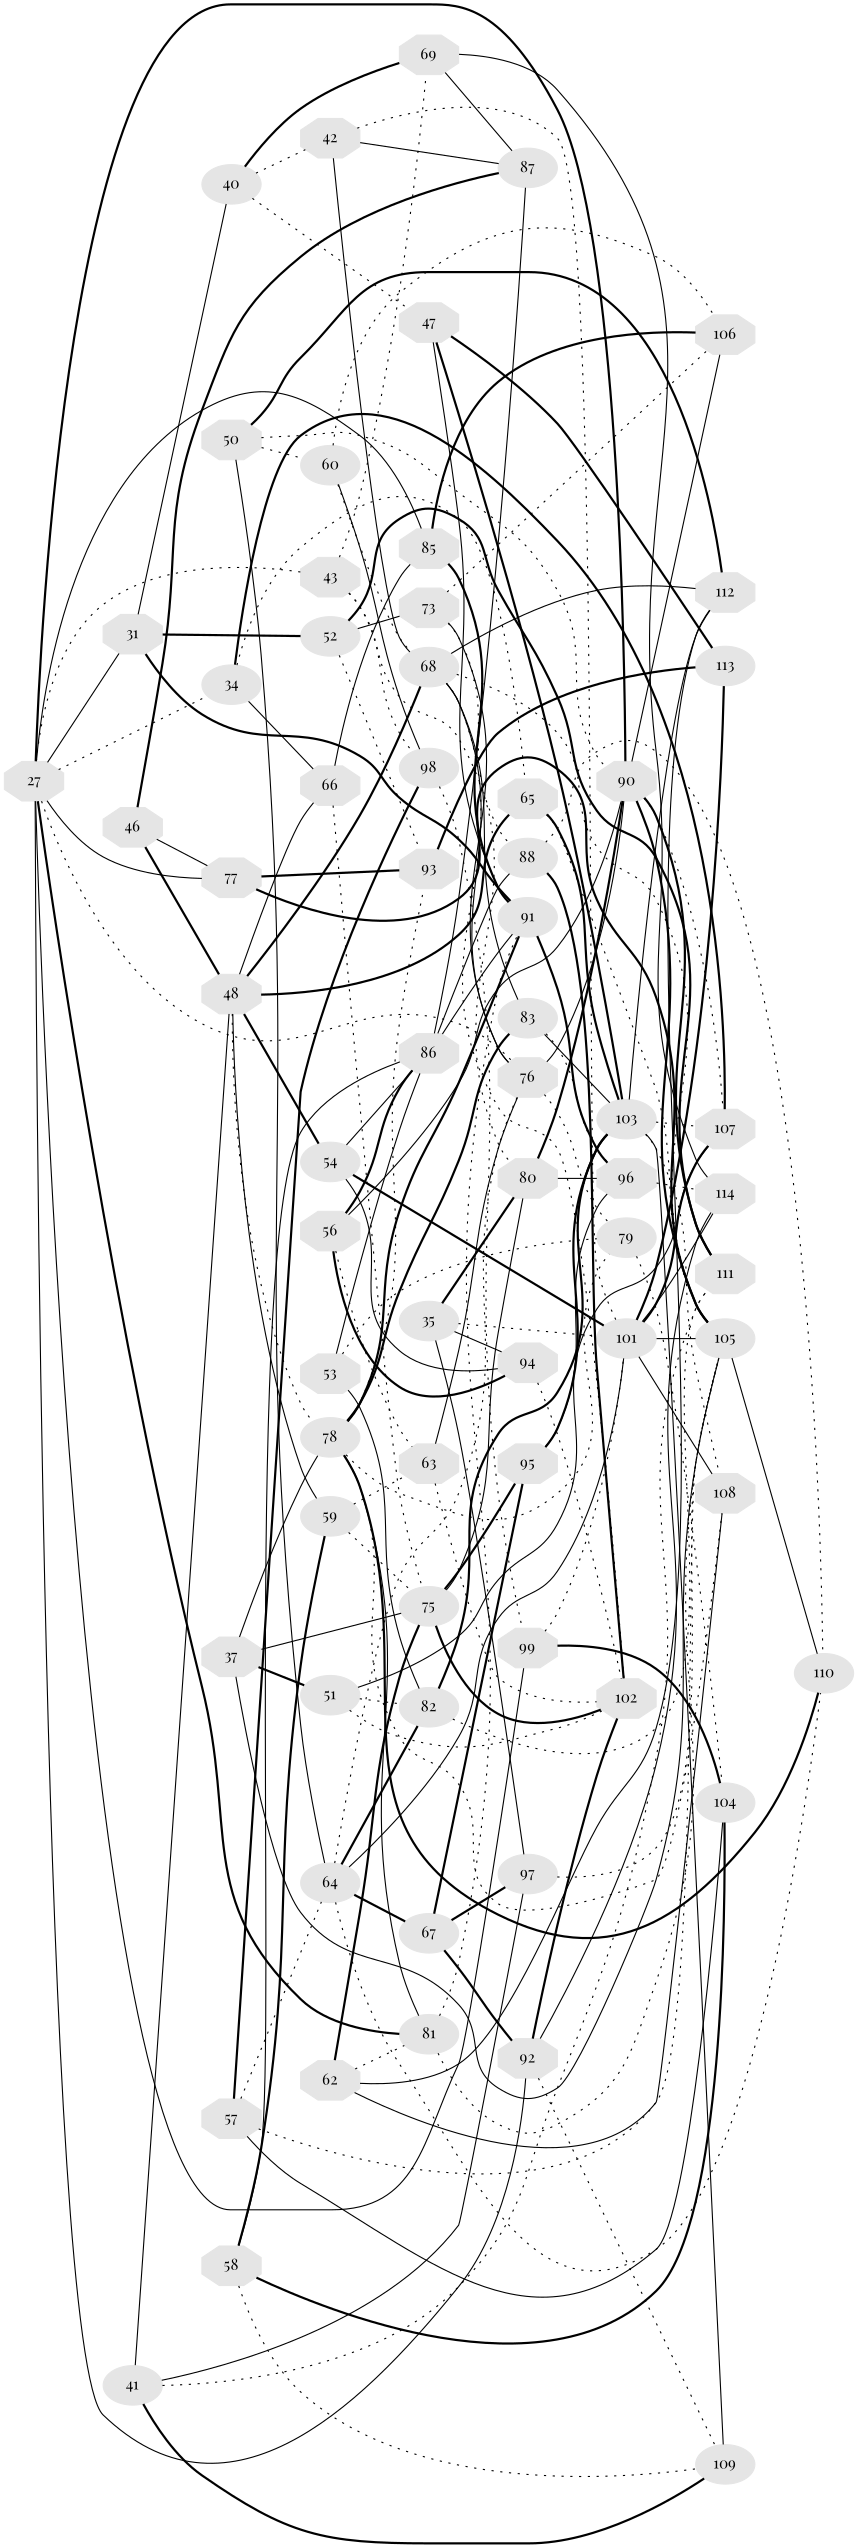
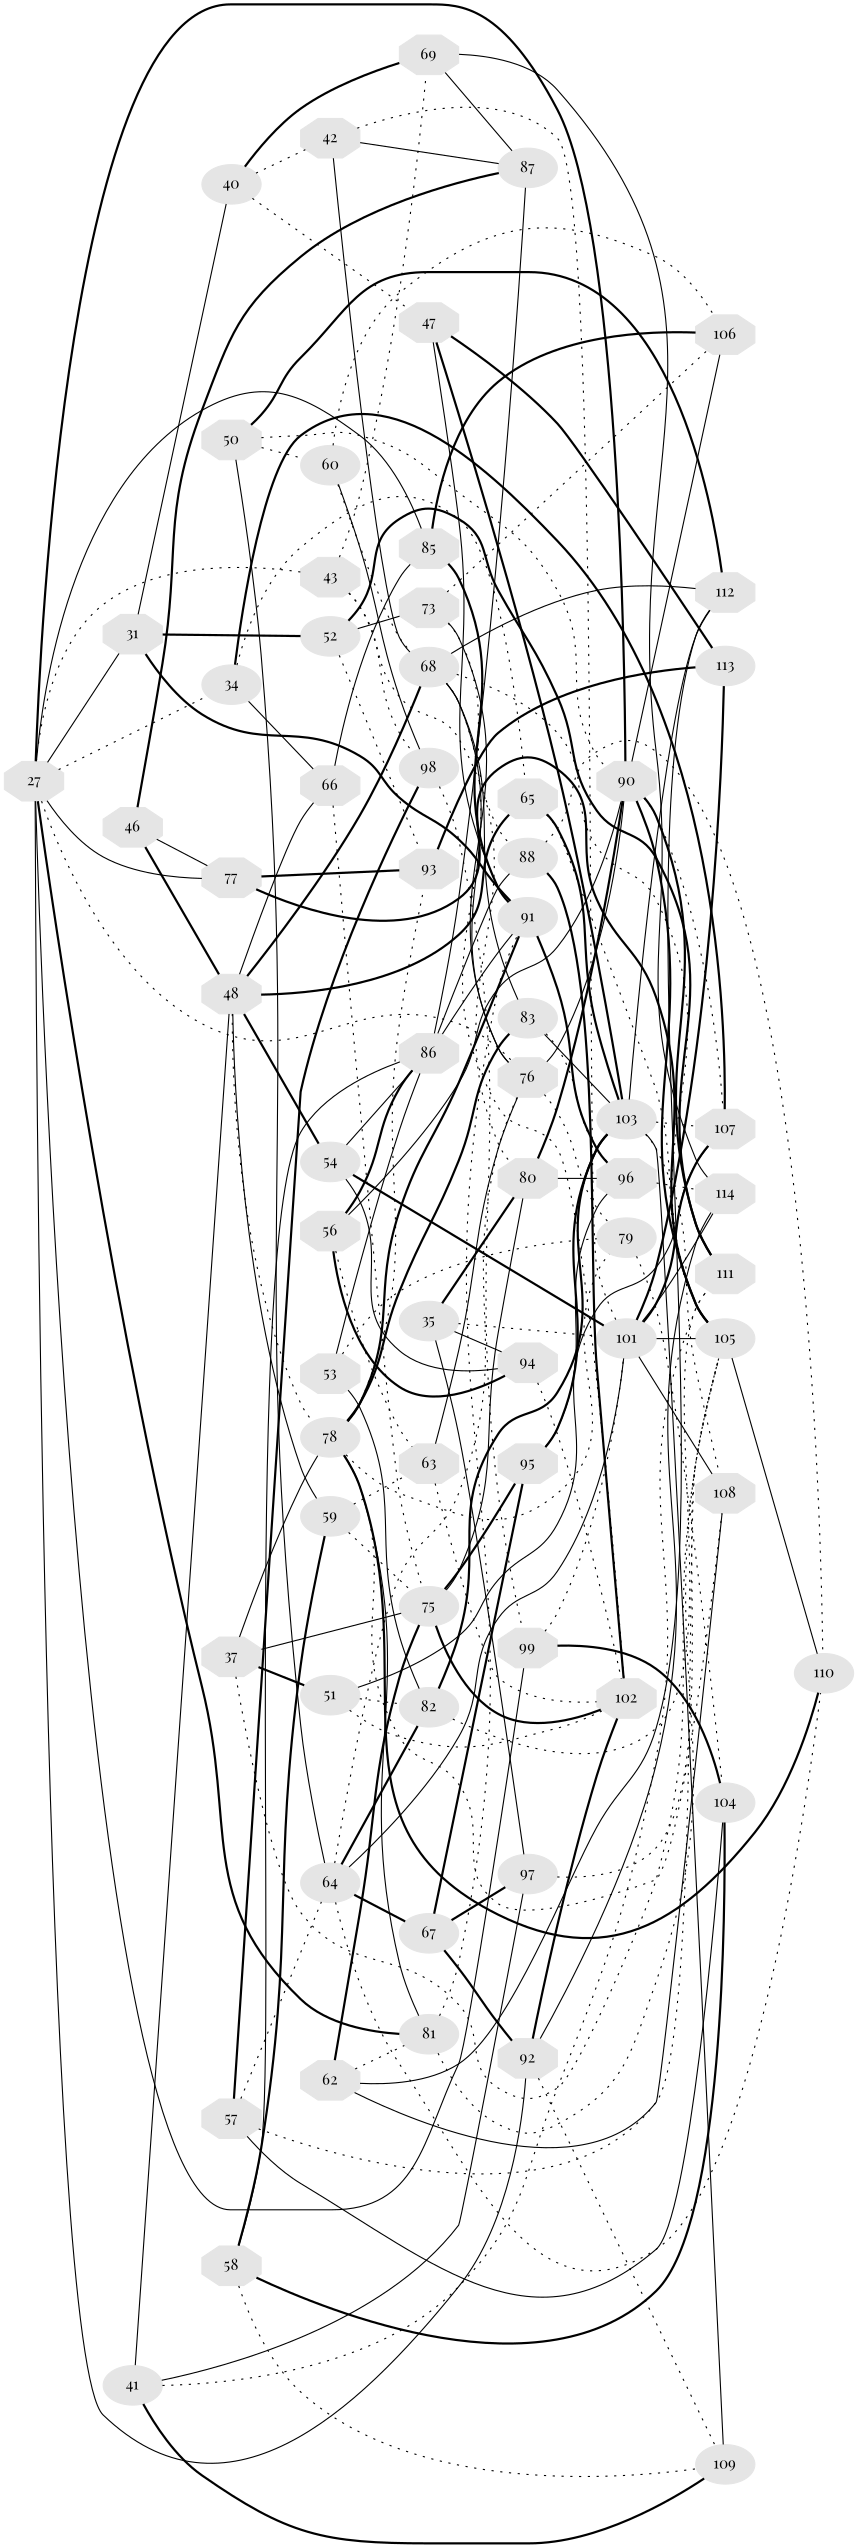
(600, 2016) -> (600, 2016)
